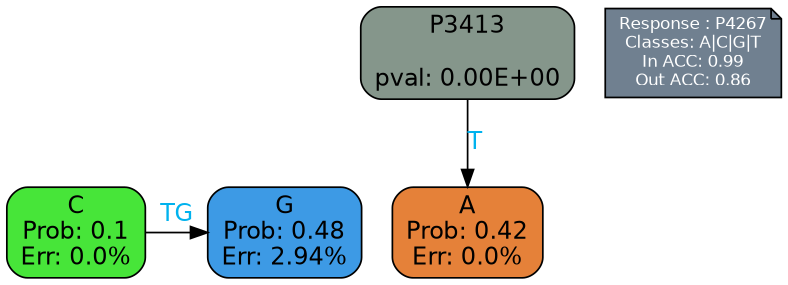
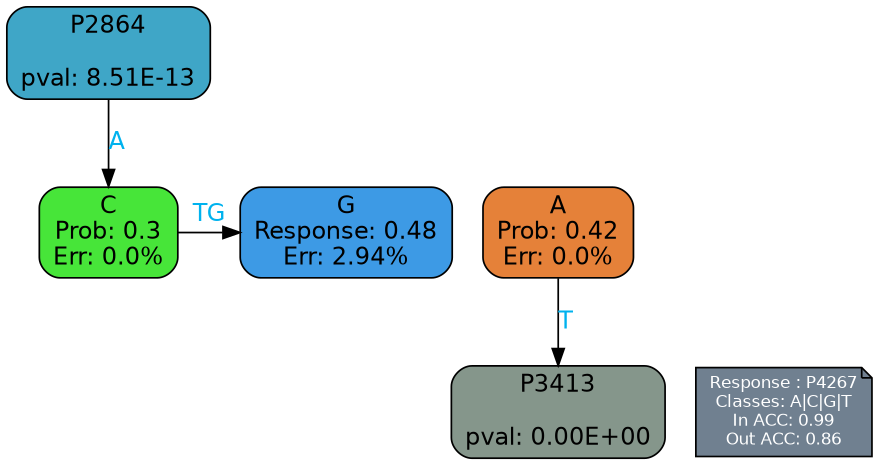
none -> (109, 53)
(468, 134) -> (558, 313)
(76, 233) -> (109, 233)
(285, 233) -> (346, 233)
